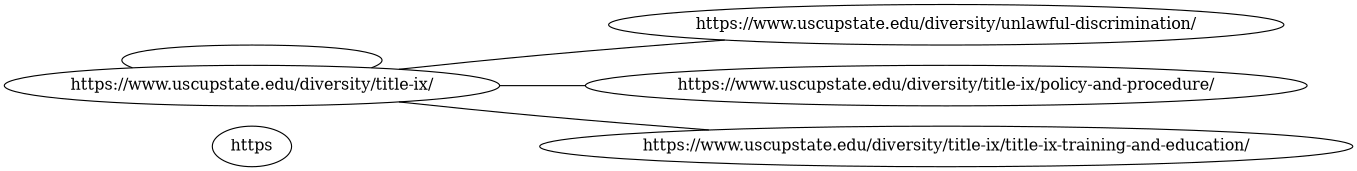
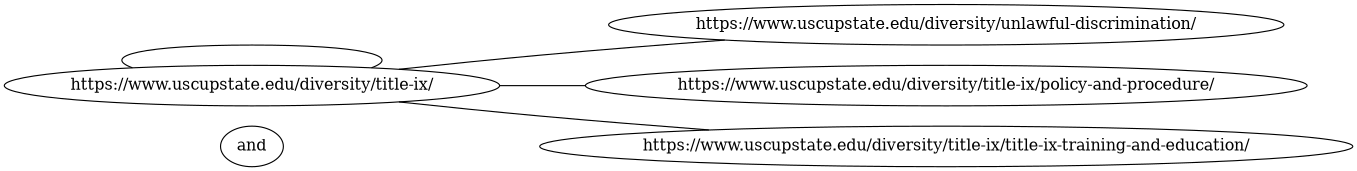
(252, 146) -> (252, 146)
